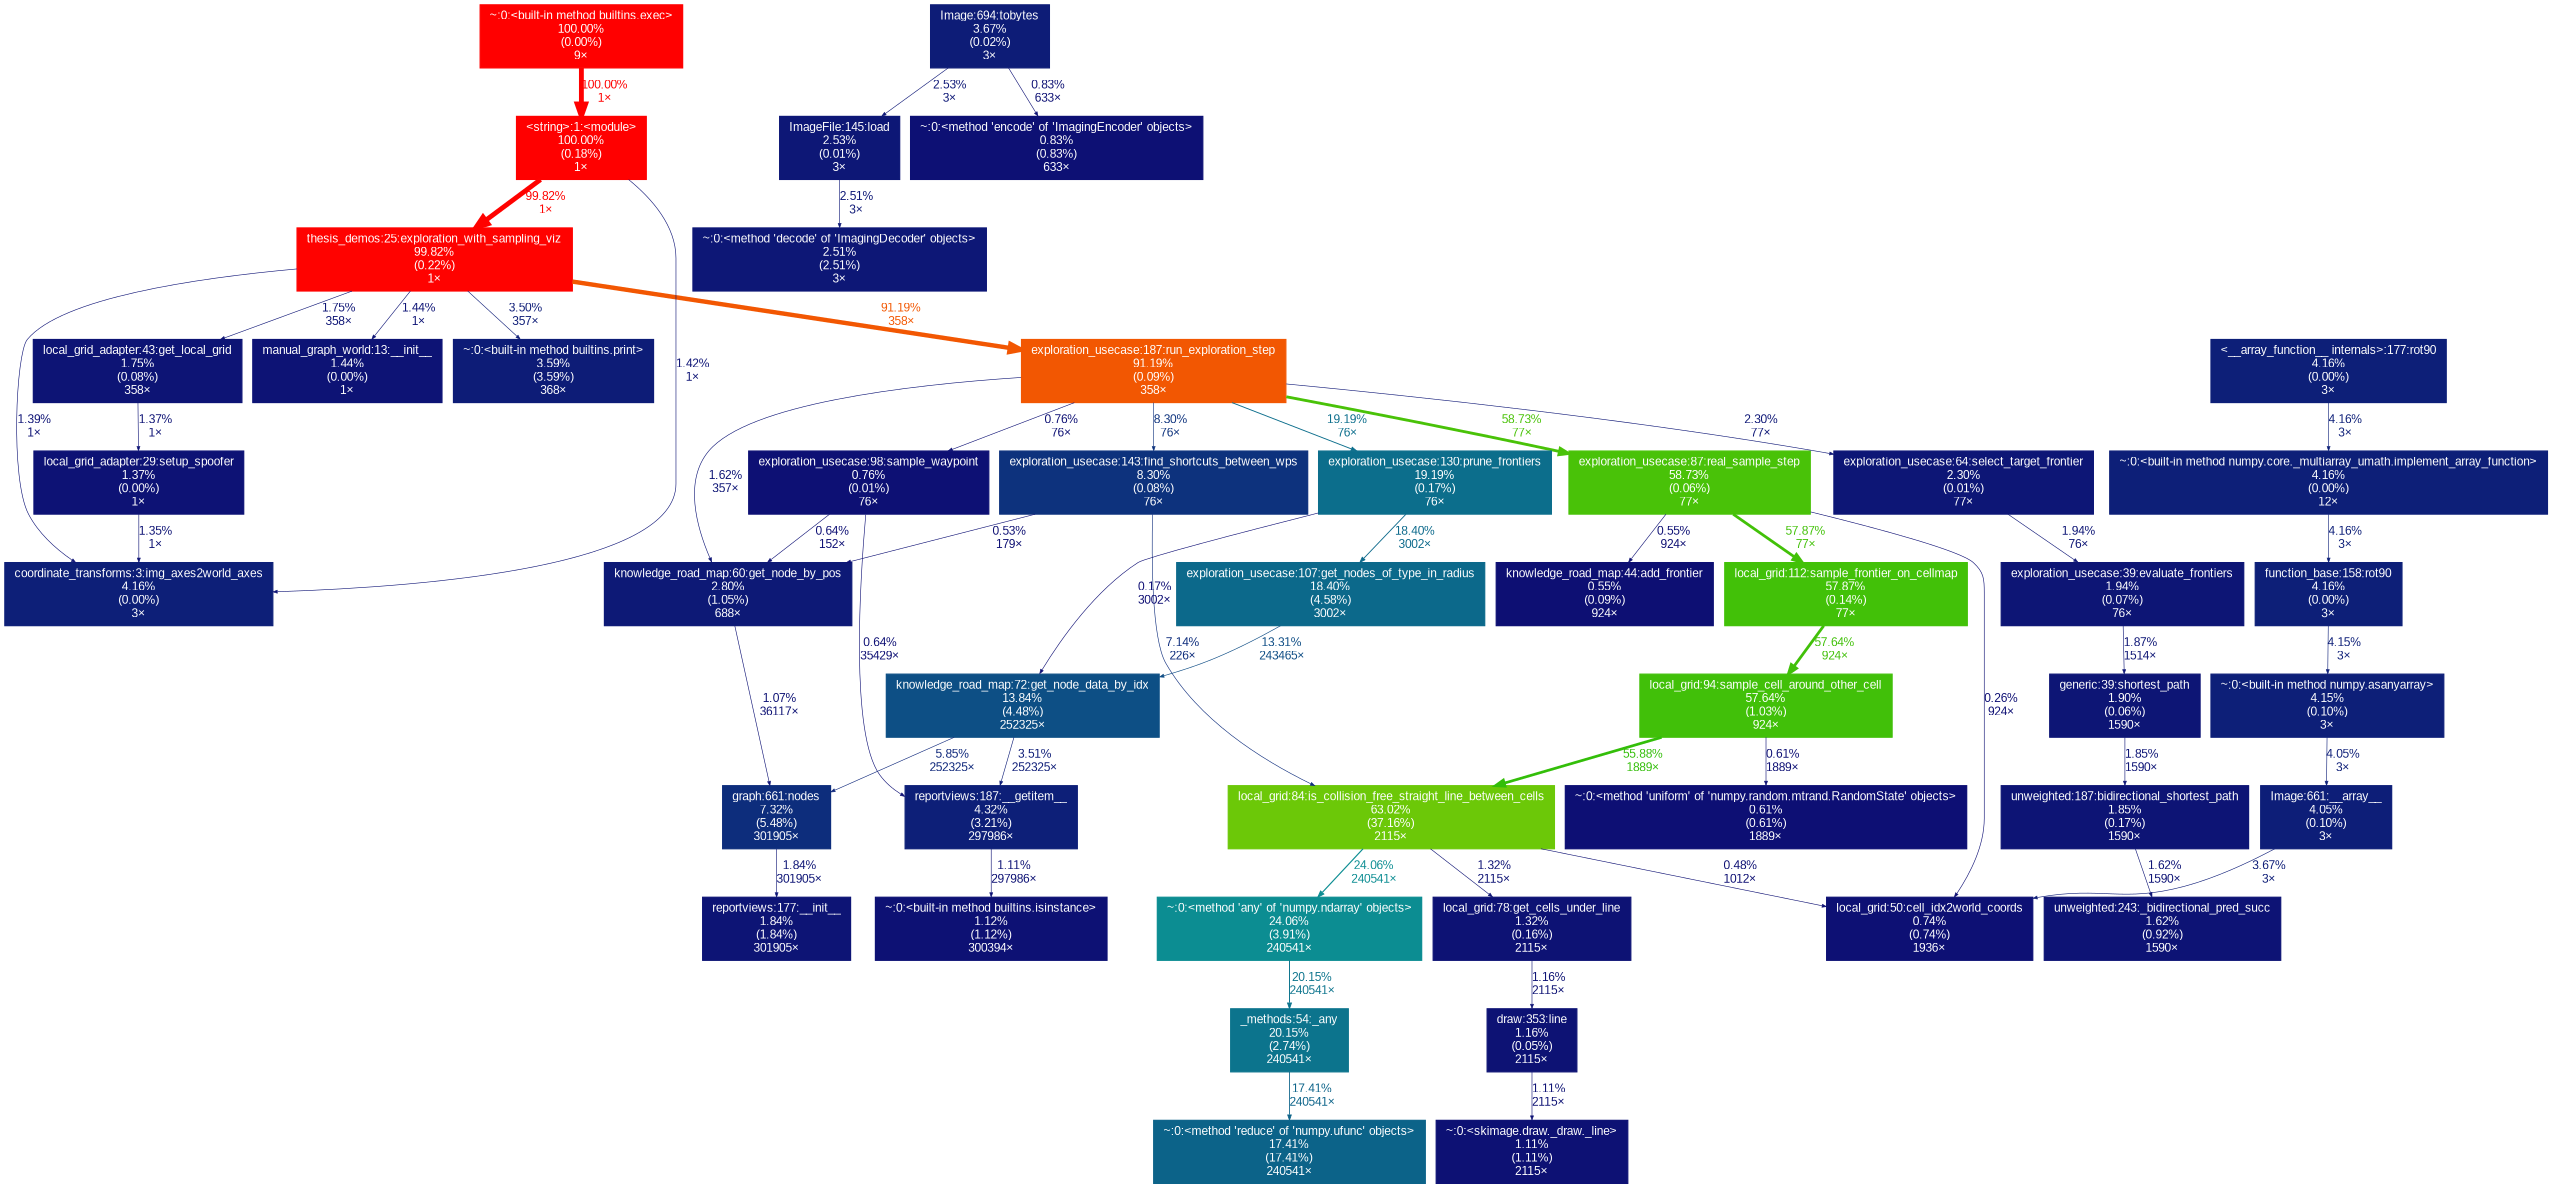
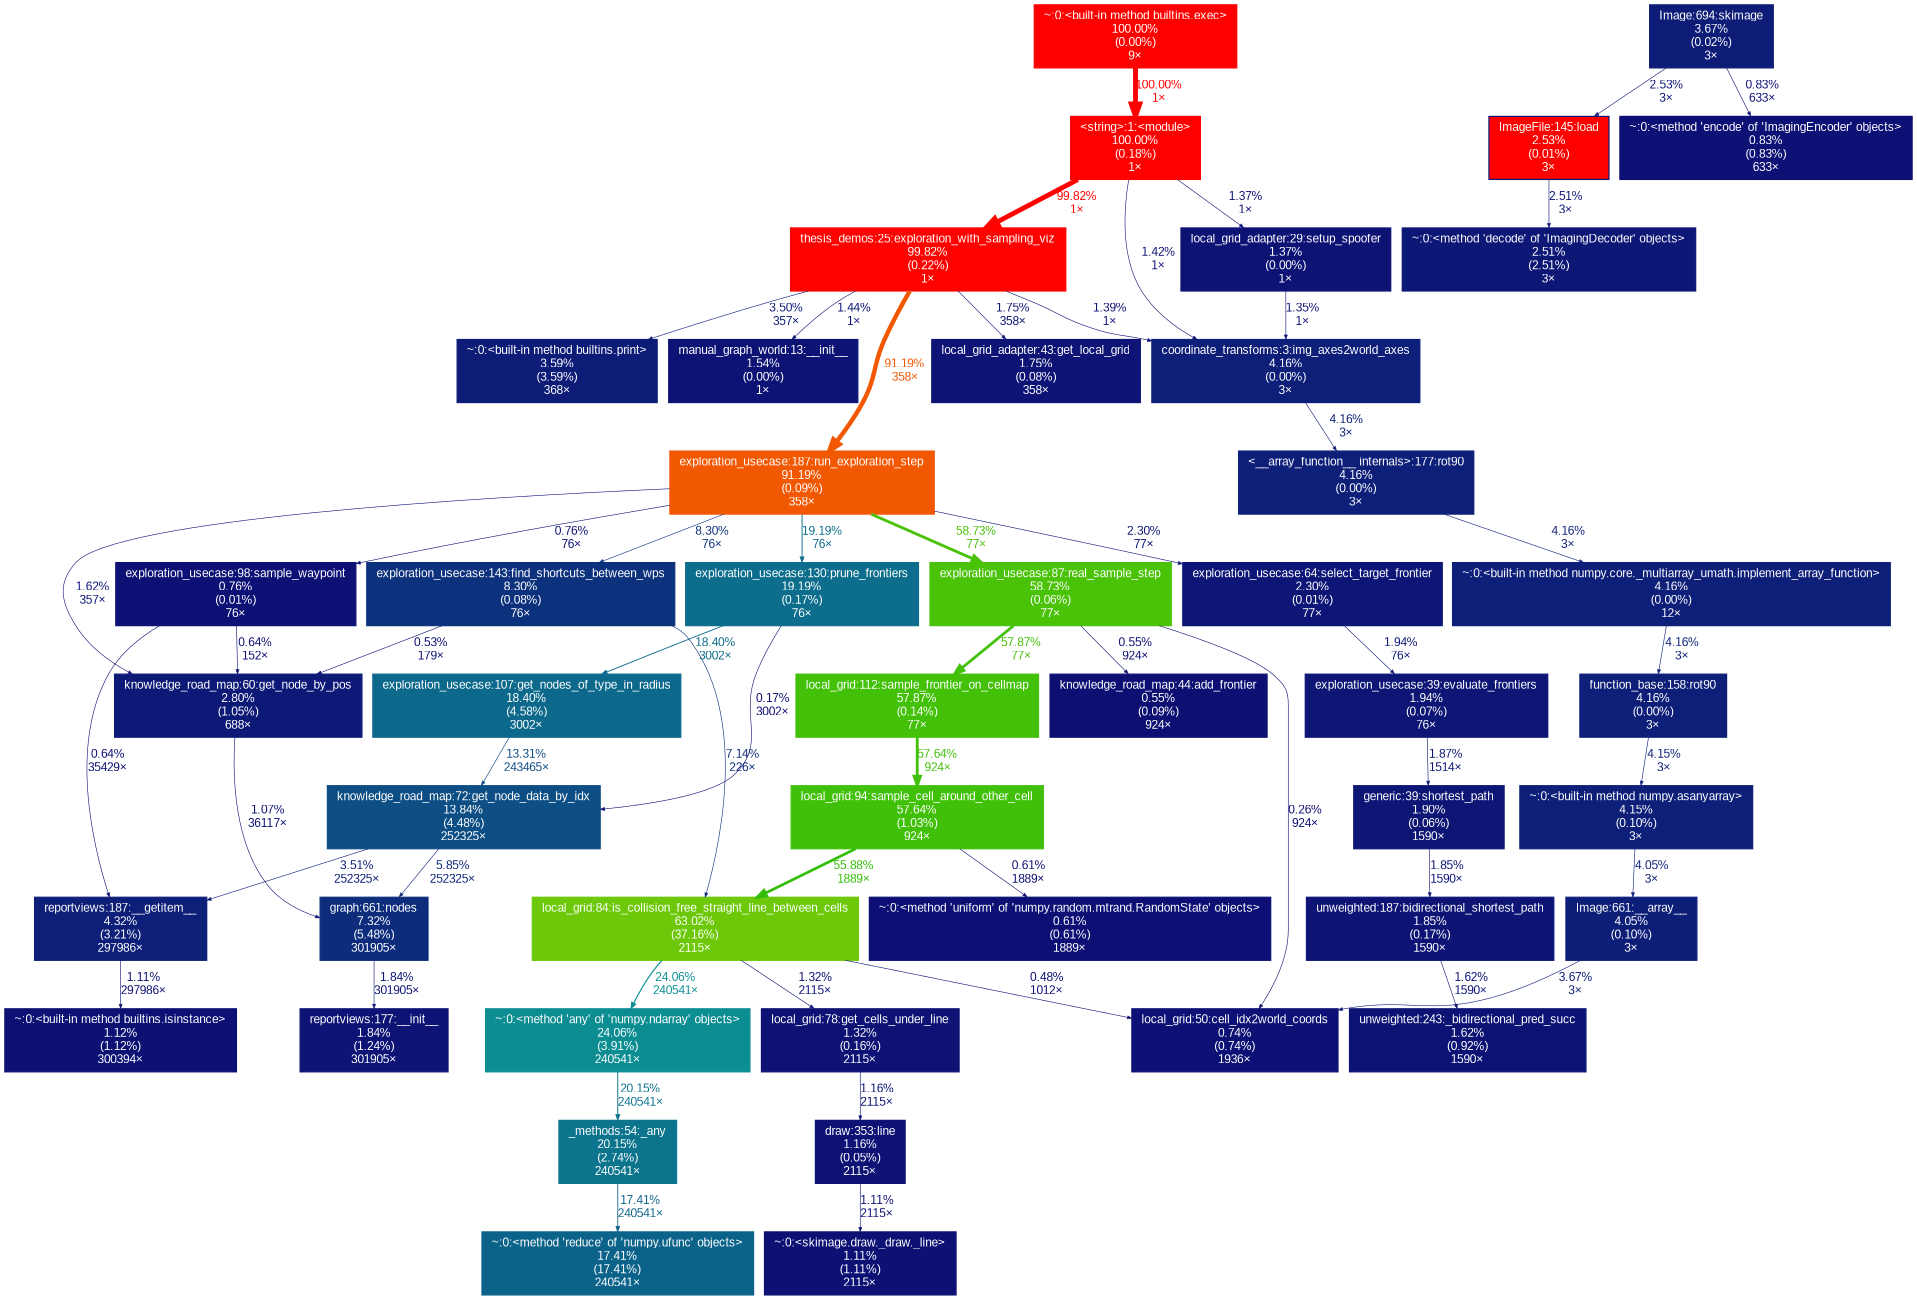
(990, 36) -> (1711, 36)
(840, 148) -> (1549, 148)
(347, 371) -> (763, 371)
(138, 425) -> (1209, 202)
none -> (1320, 425)
(777, 929) -> (374, 1040)
